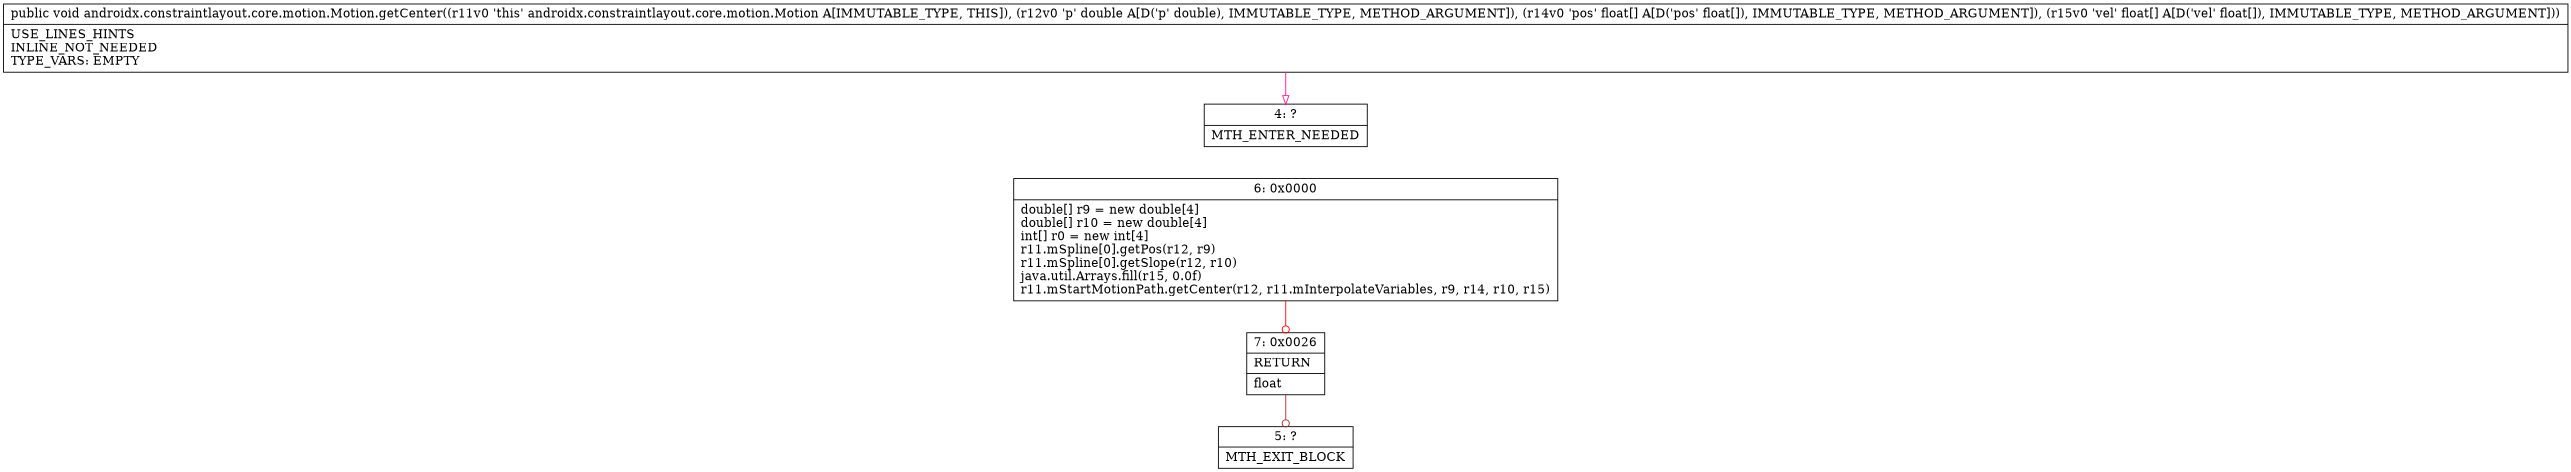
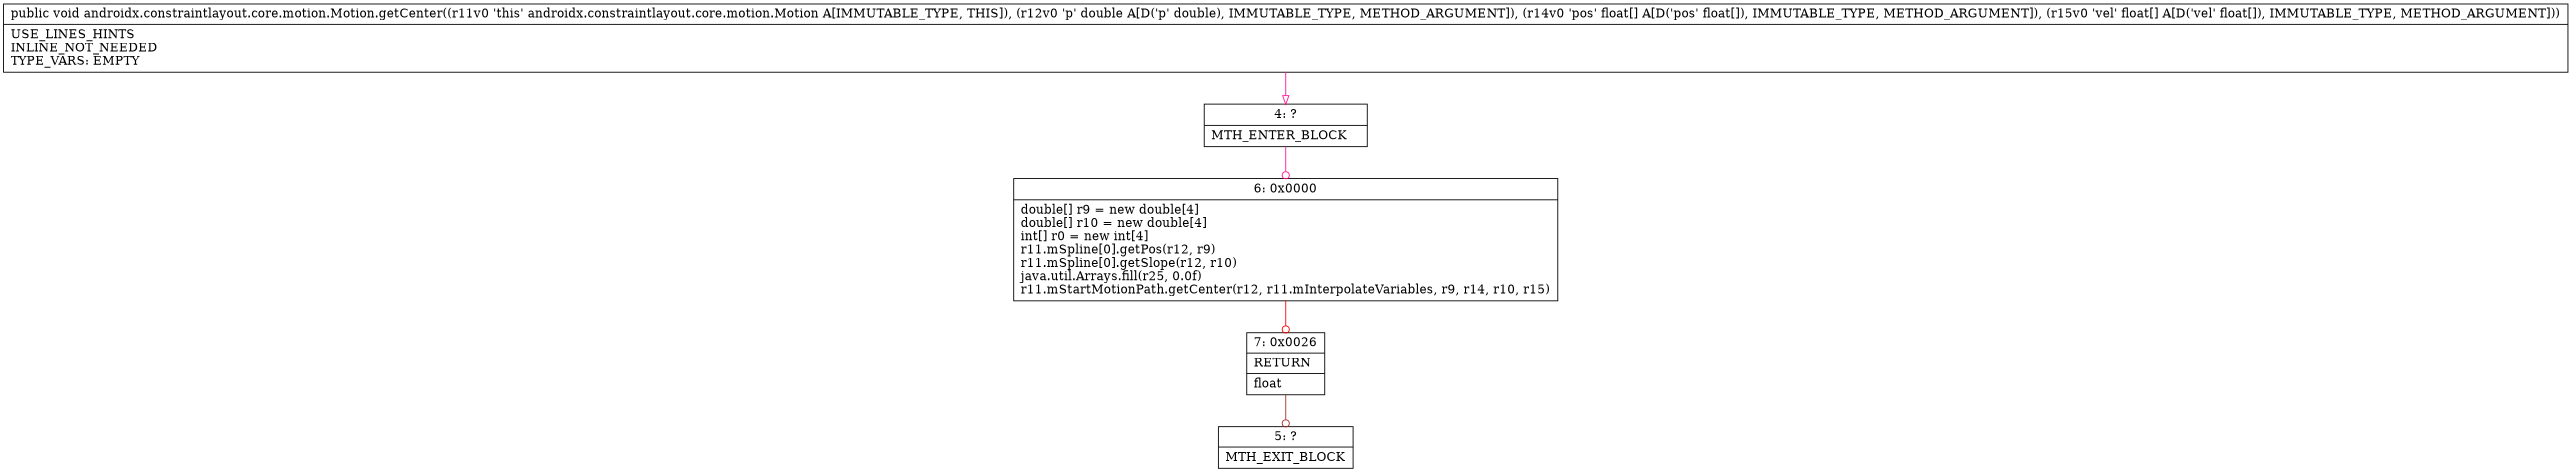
(1286, 136) -> (1280, 136)
none -> (1286, 159)
(1112, 276) -> (1112, 276)
